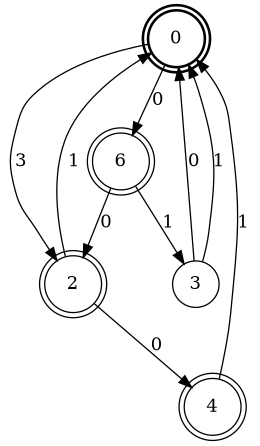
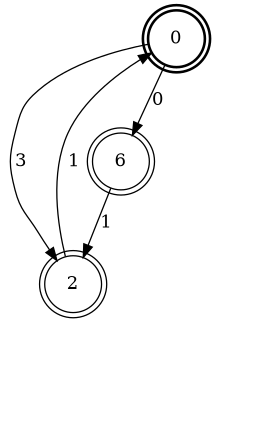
(107, 223) -> (107, 223)
(196, 284) -> none
(213, 407) -> none
